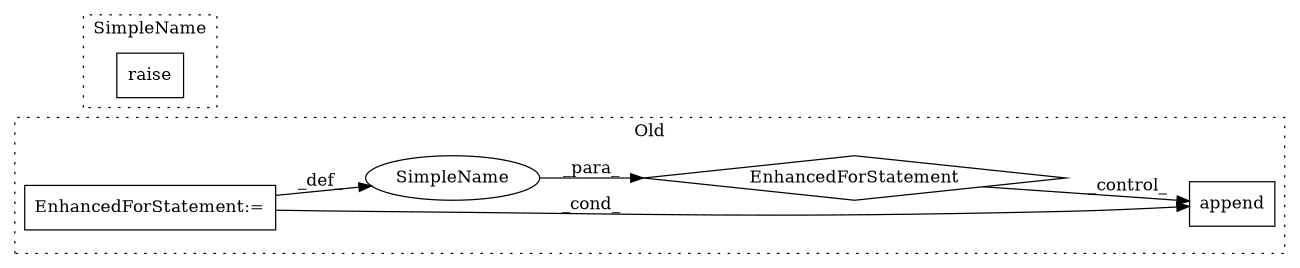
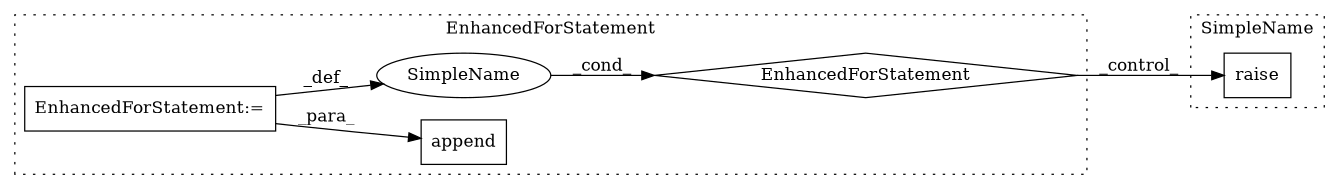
(650, 132) -> (551, 29)
(591, 169) -> (602, 66)
(1080, 193) -> (1144, 75)
(591, 205) -> (326, 117)
